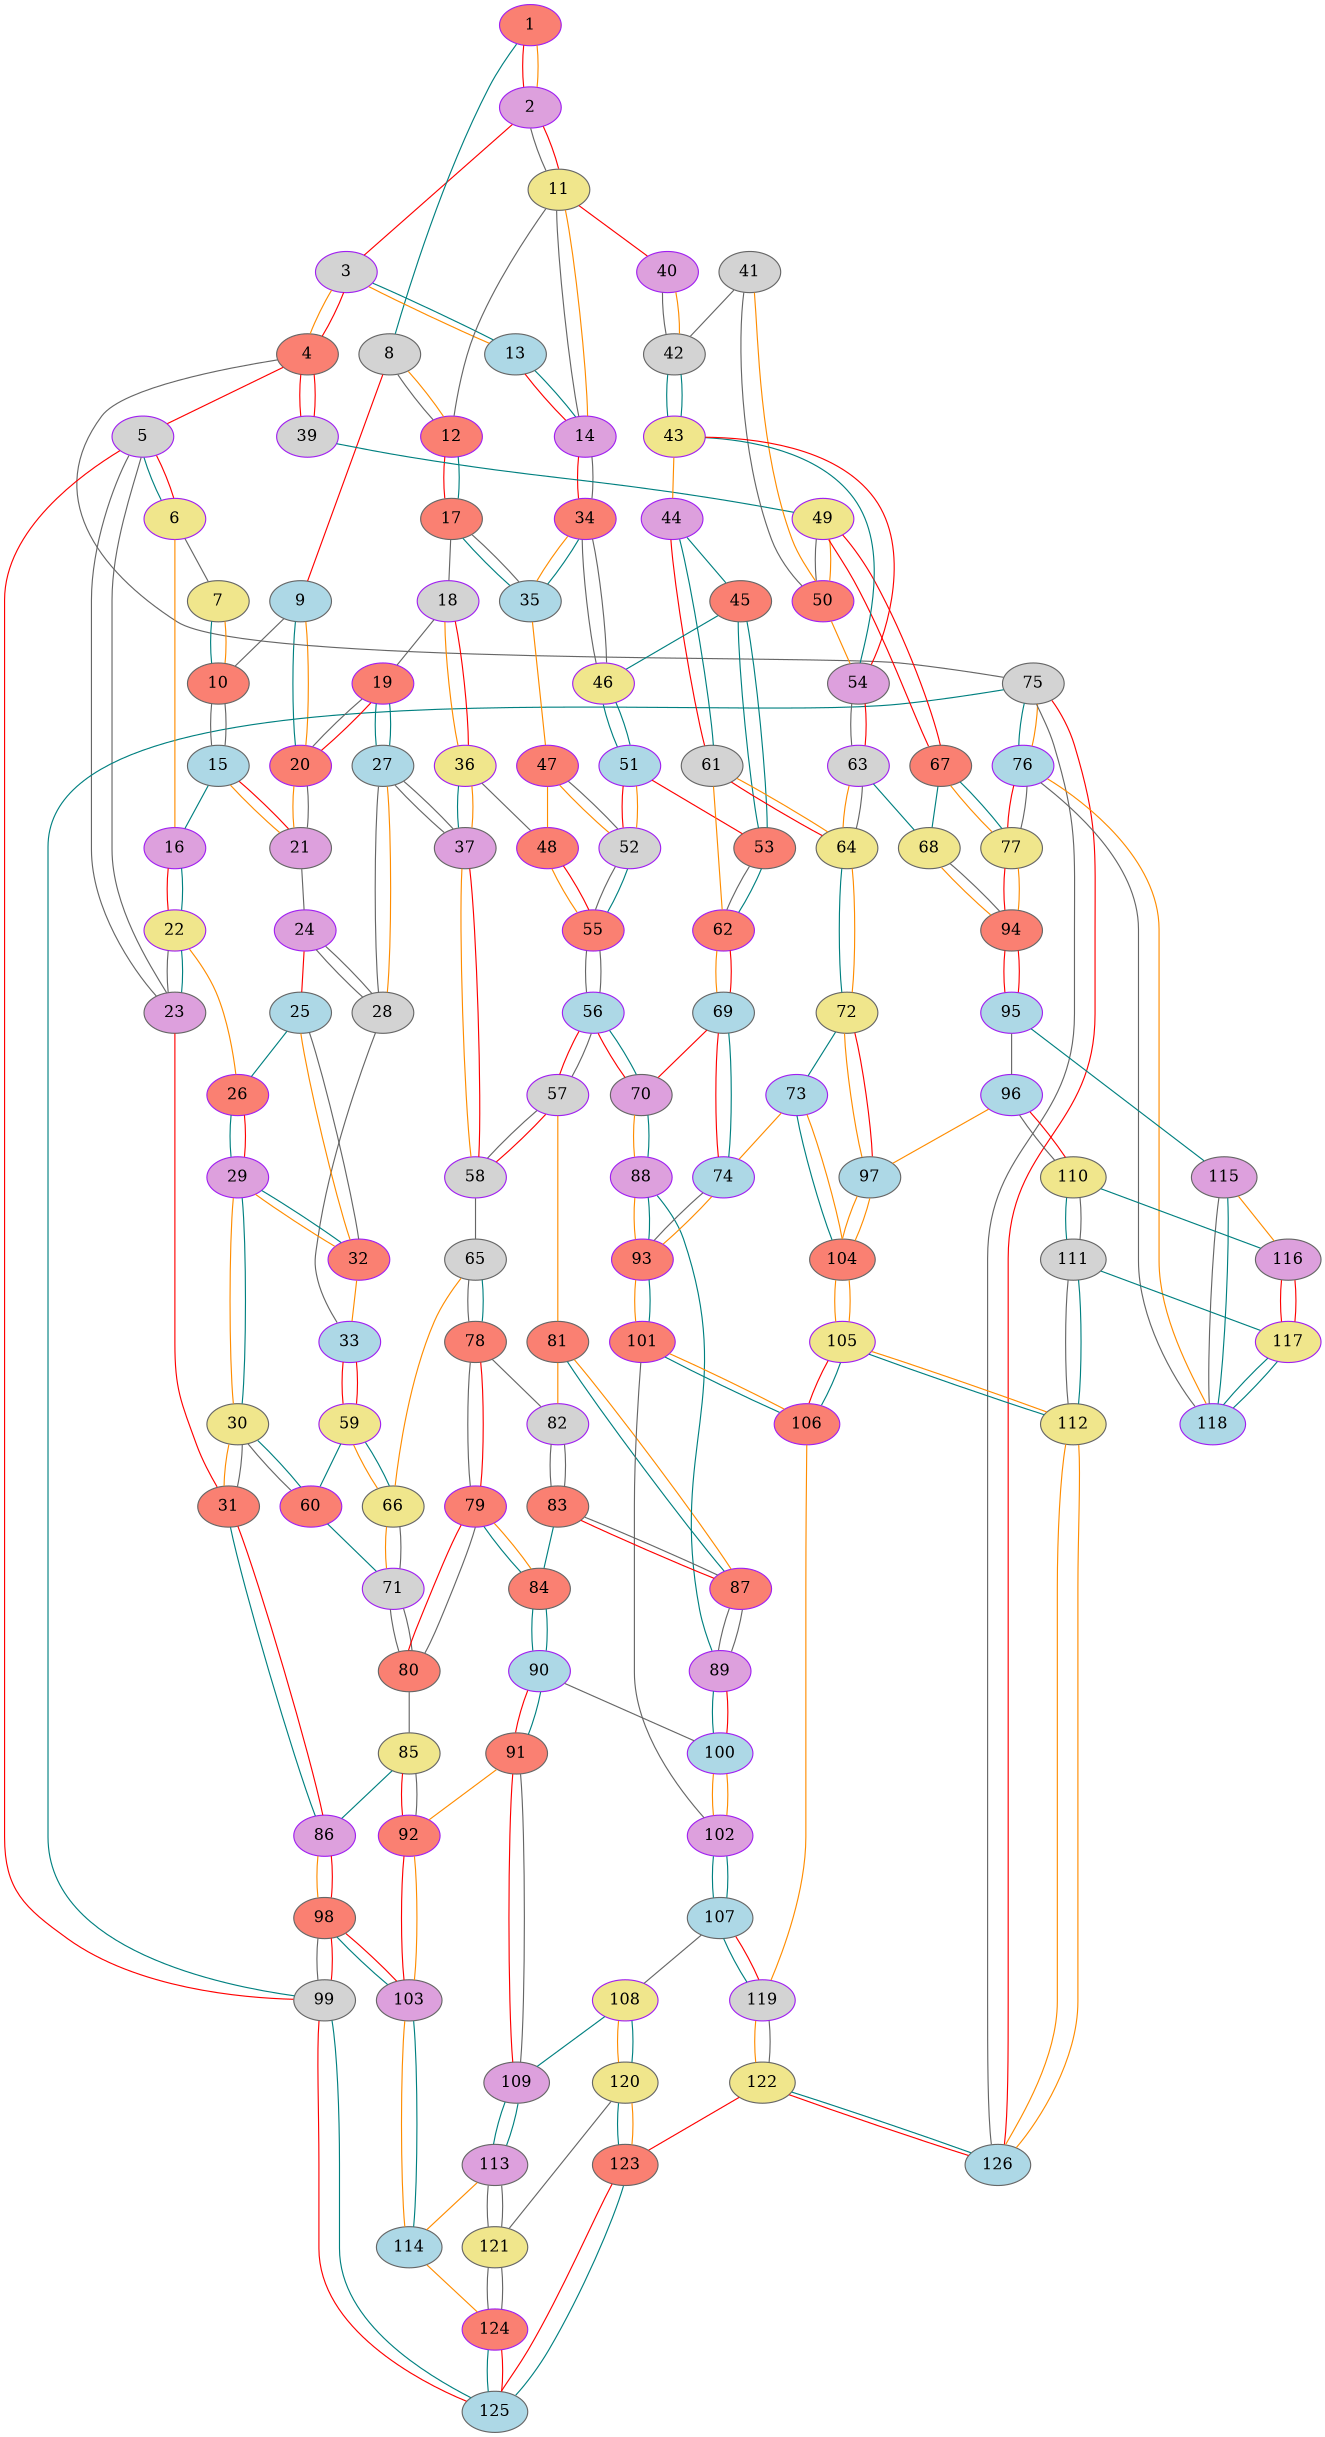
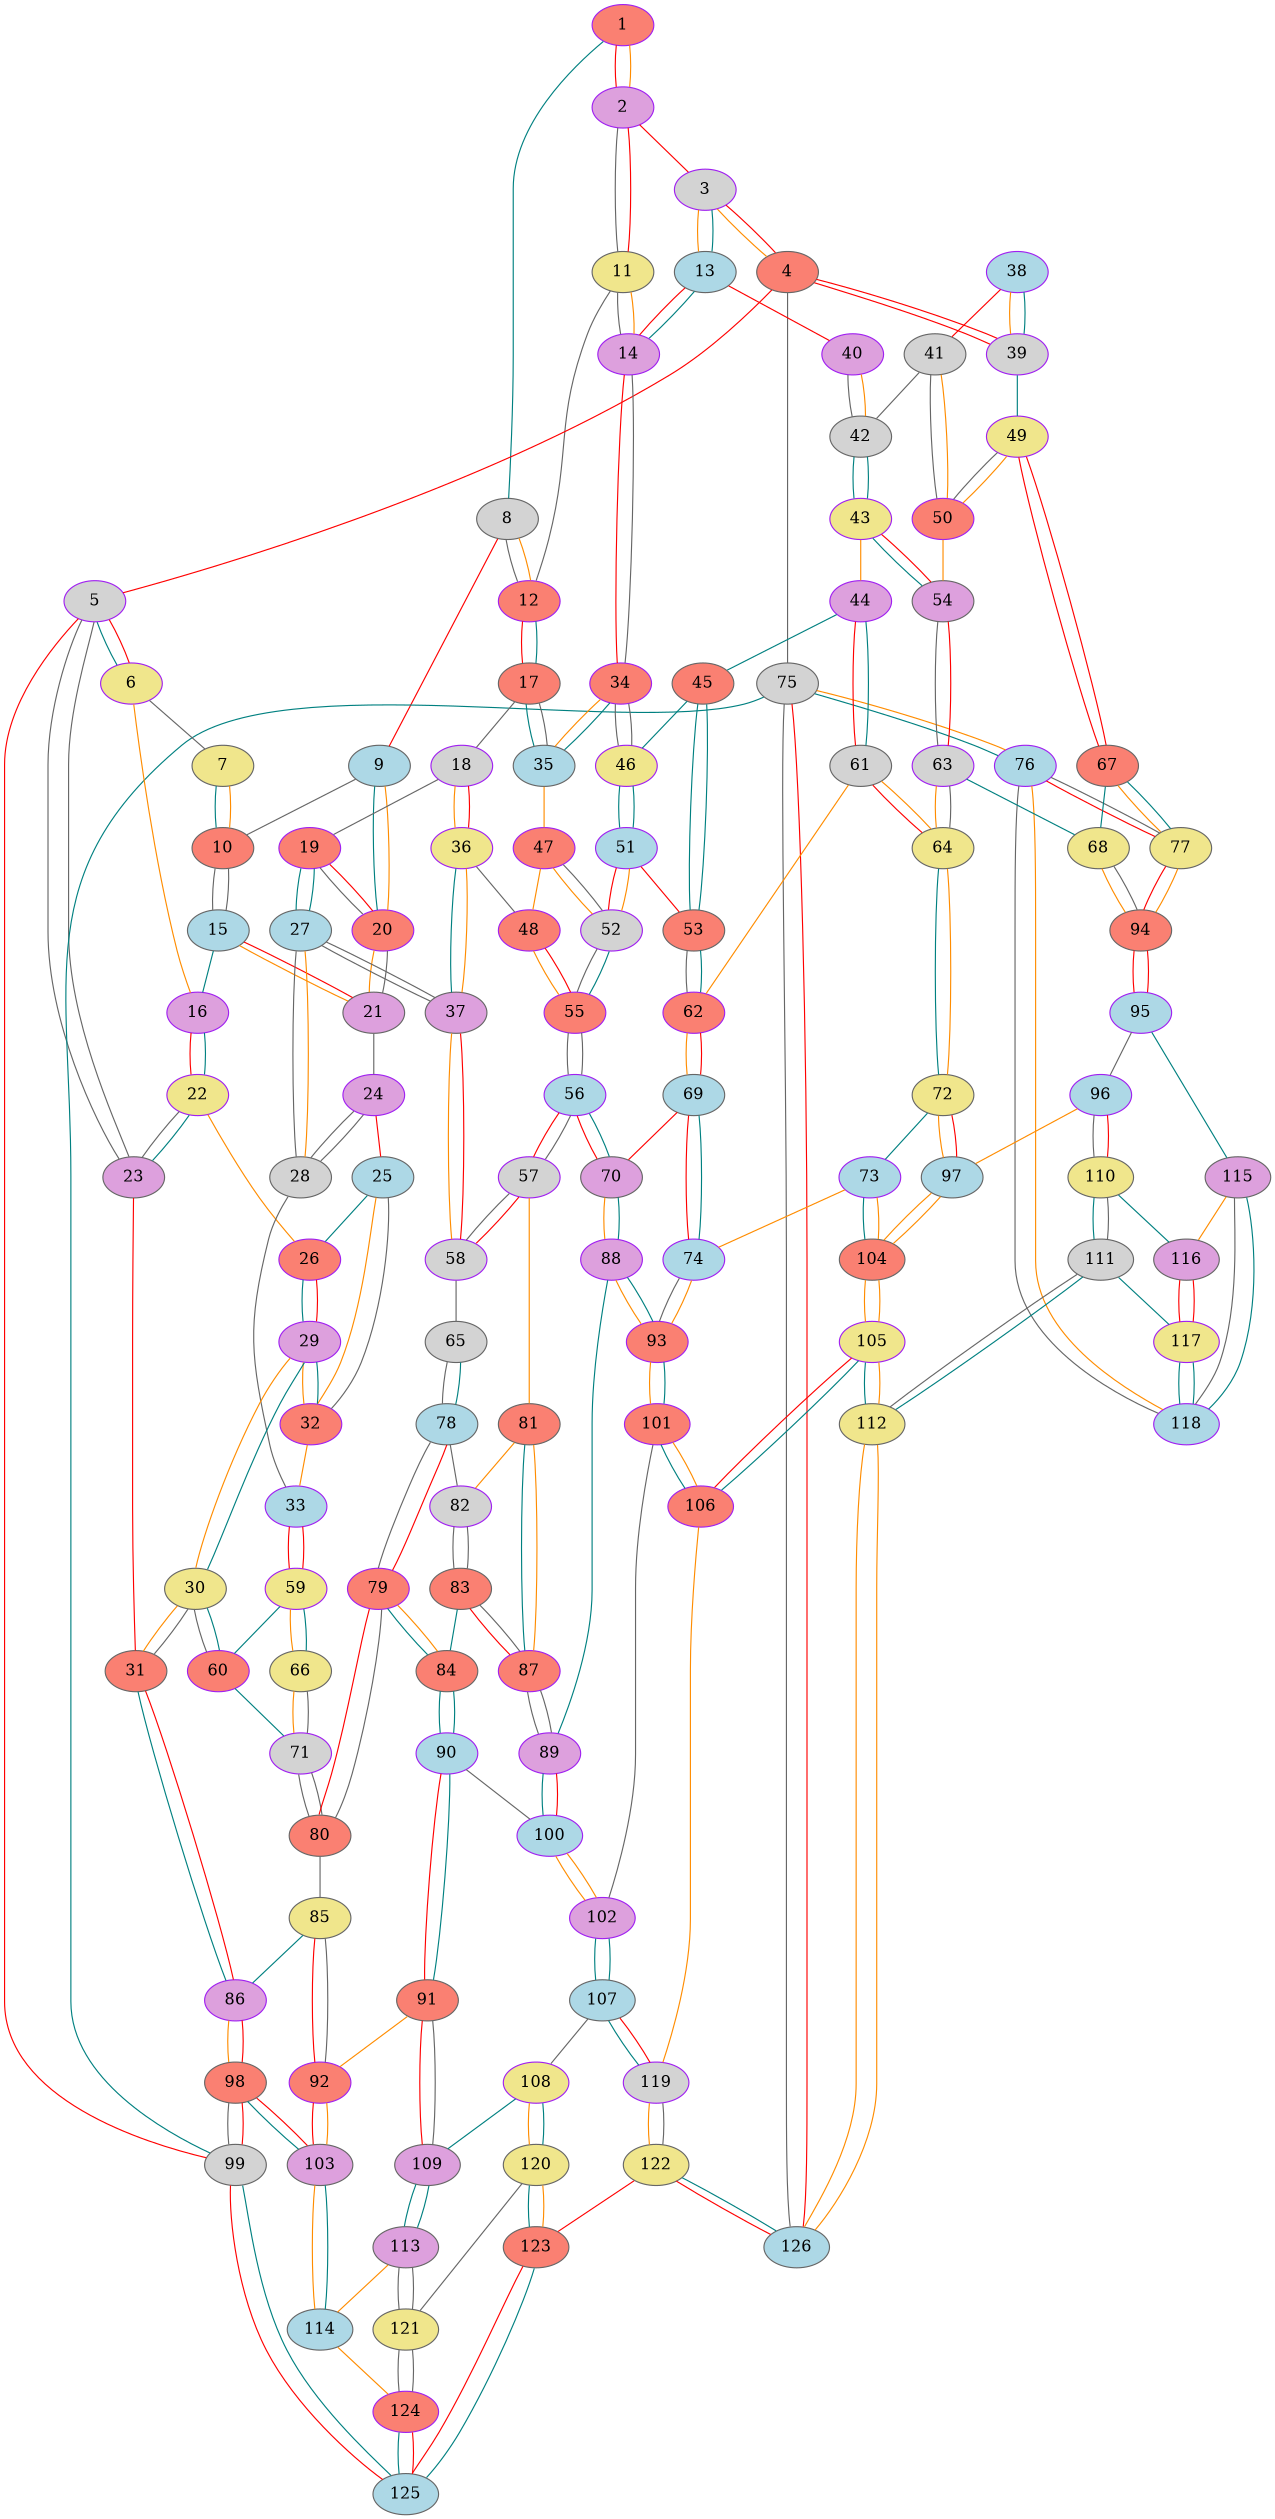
(613, 231) -> (779, 313)
none -> (1017, 272)
(476, 1342) -> (447, 1424)
(415, 1378) -> none
